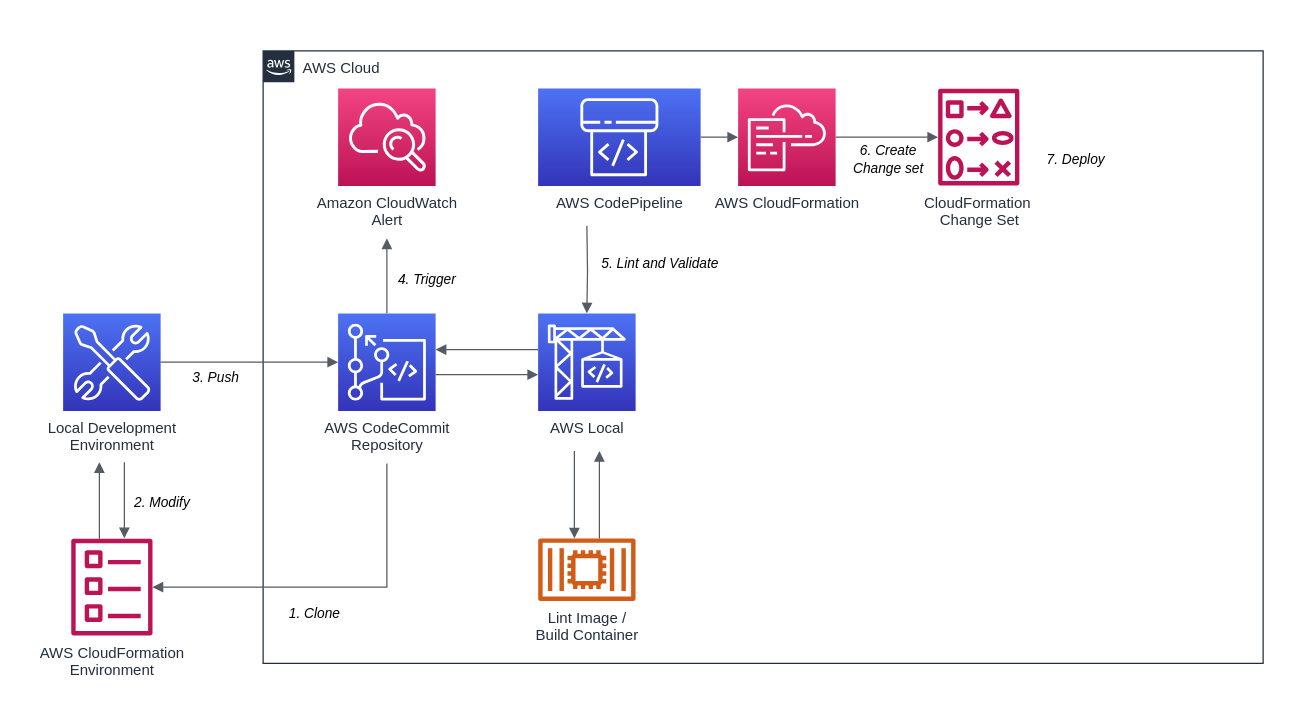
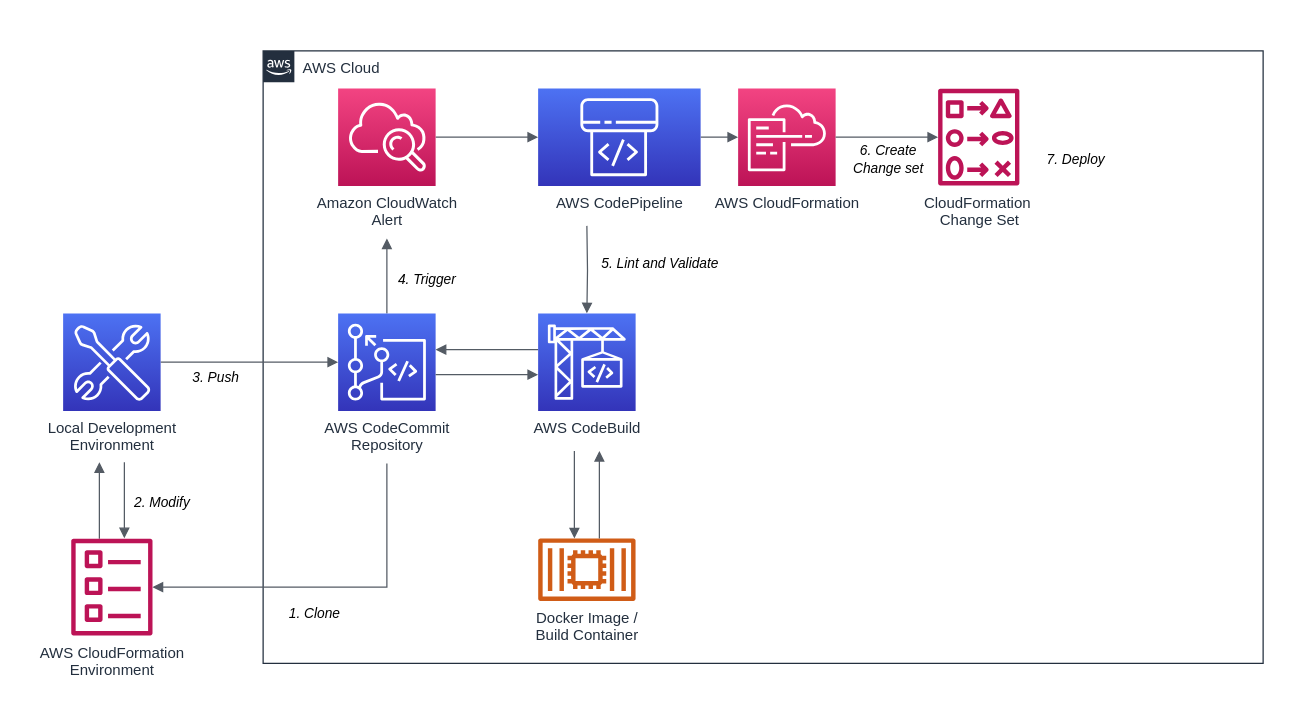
none -> (482, 137)
(588, 428) -> (588, 428)
(588, 627) -> (588, 627)
